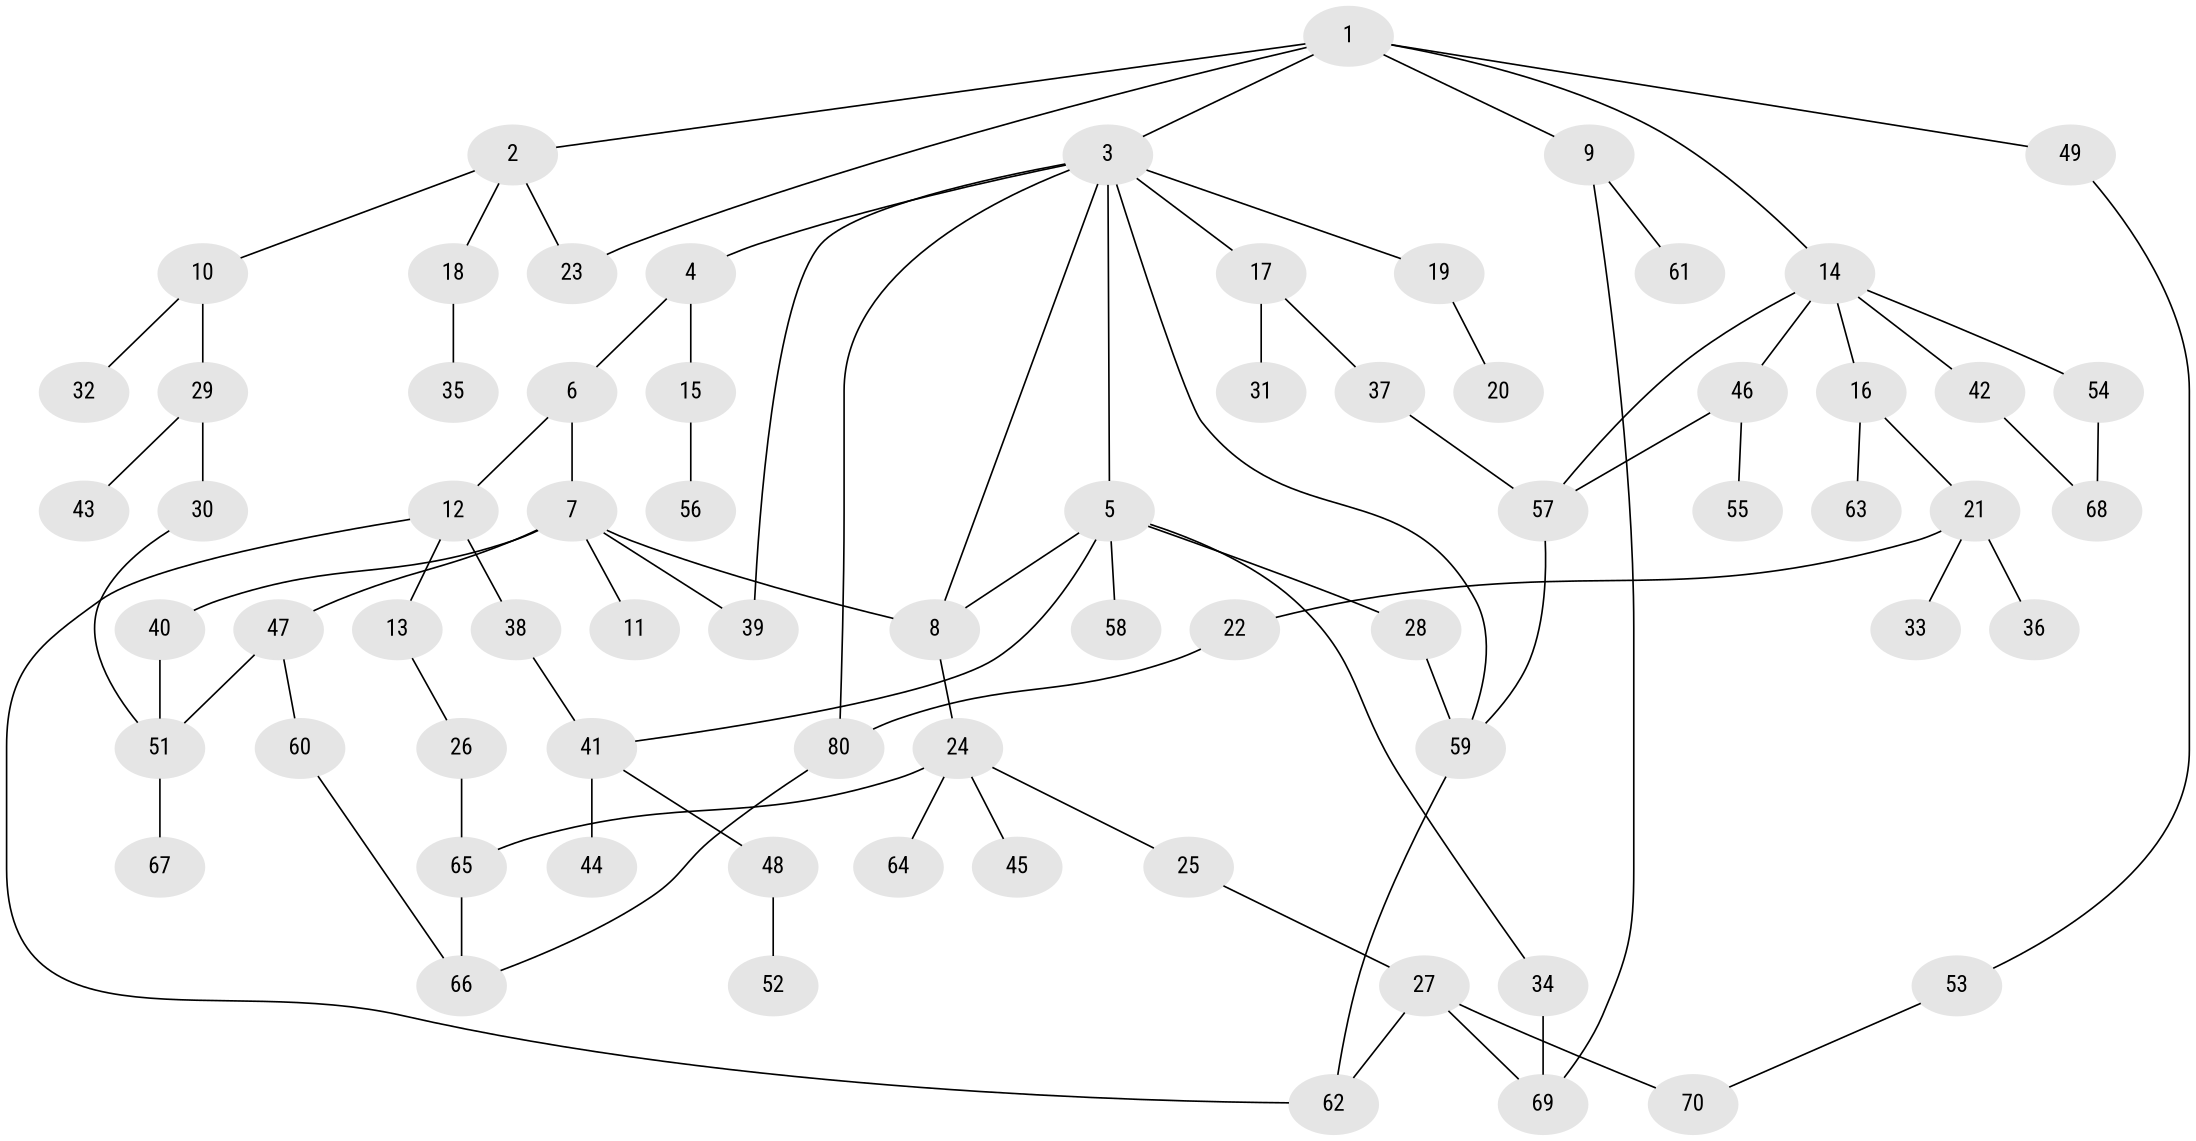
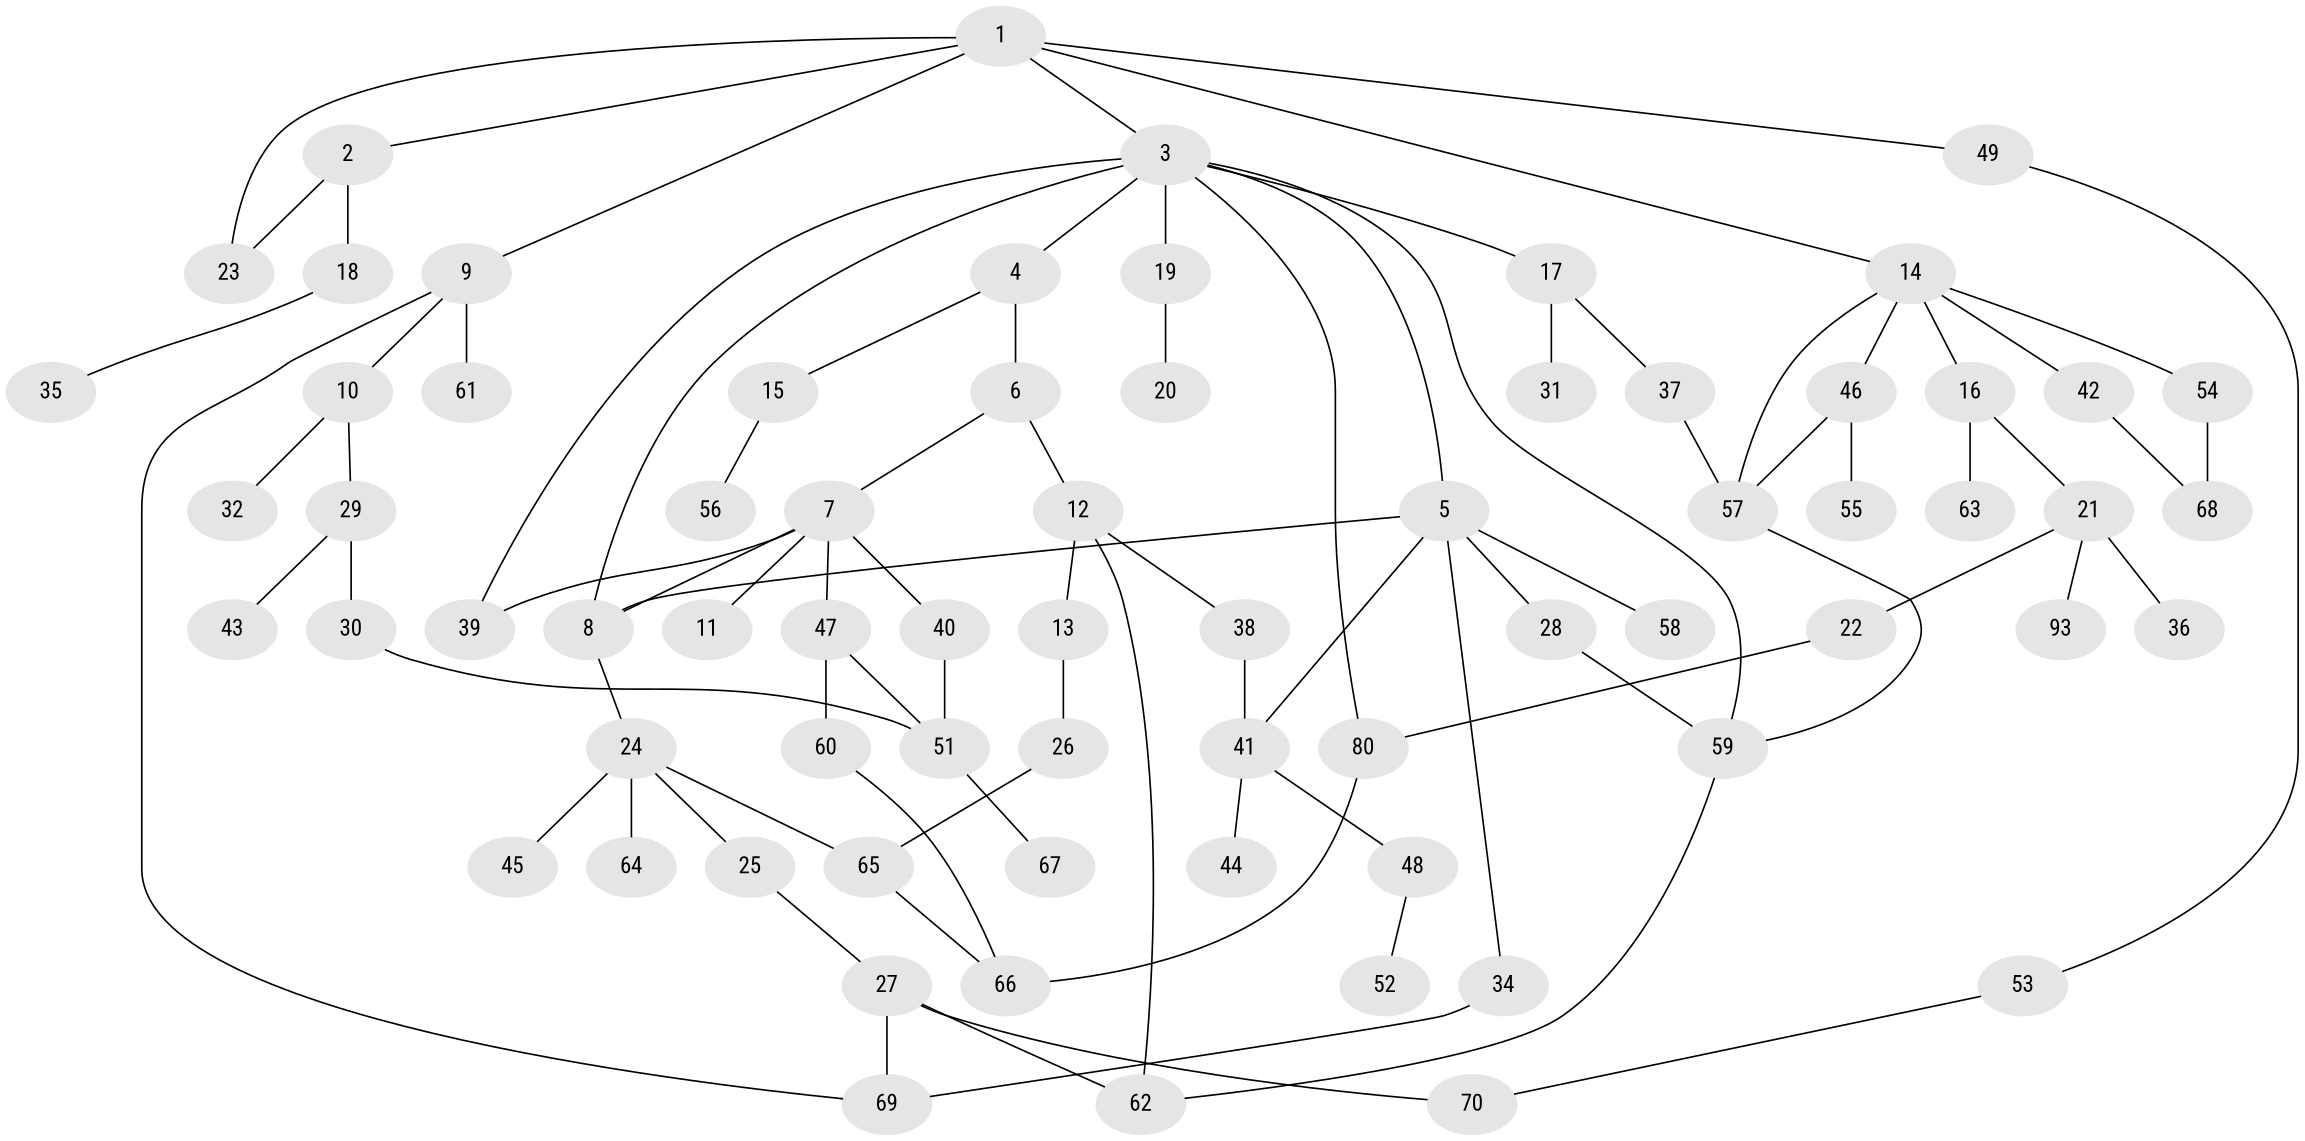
(358, 214) -> (407, 333)
(1916, 630) -> (2061, 630)
